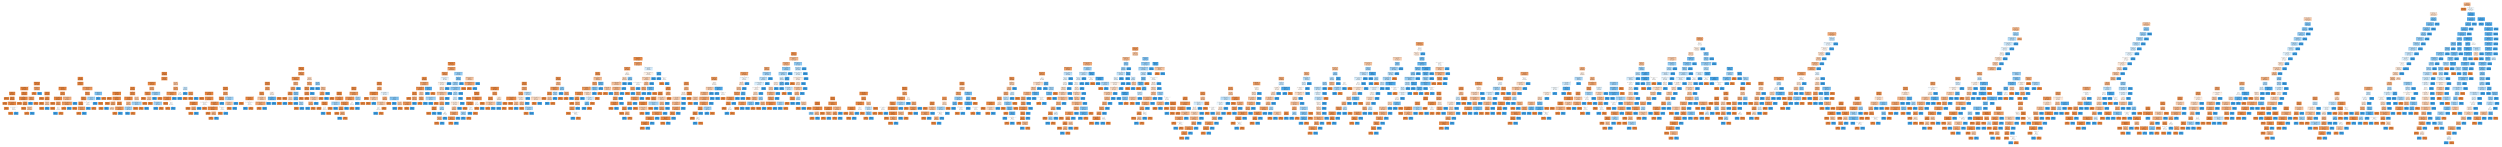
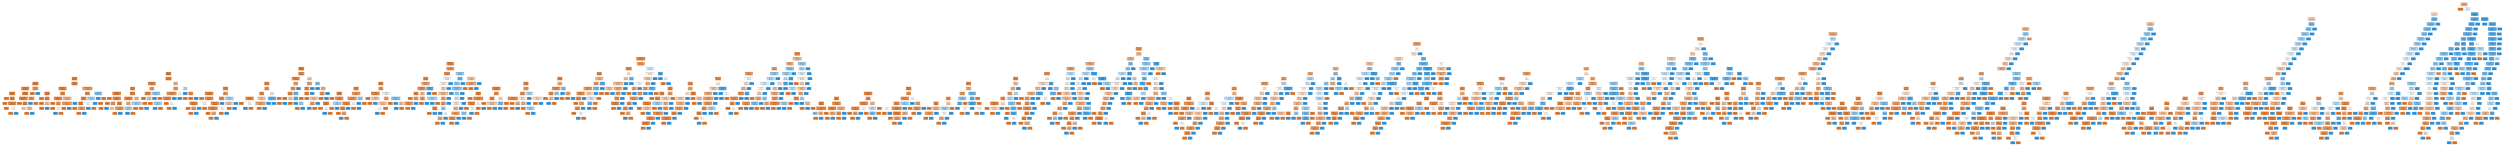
none -> (2491, 74)
(2398, 79) -> (2399, 79)
(24, 108) -> (24, 108)
(2279, 128) -> none
